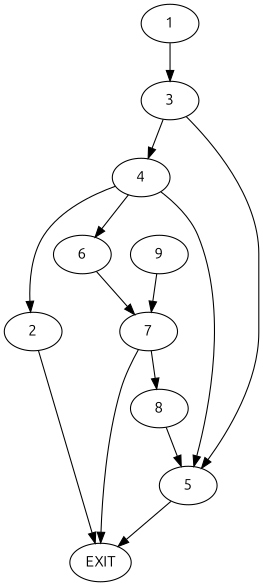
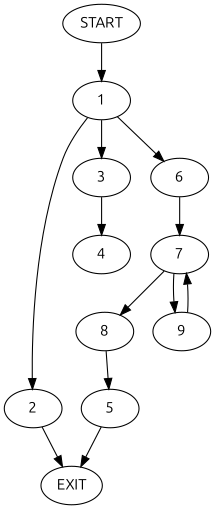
none -> (102, 24)
(115, 212) -> (137, 135)
(50, 227) -> (42, 244)
(259, 283) -> none
(214, 317) -> none
(110, 439) -> (173, 288)
